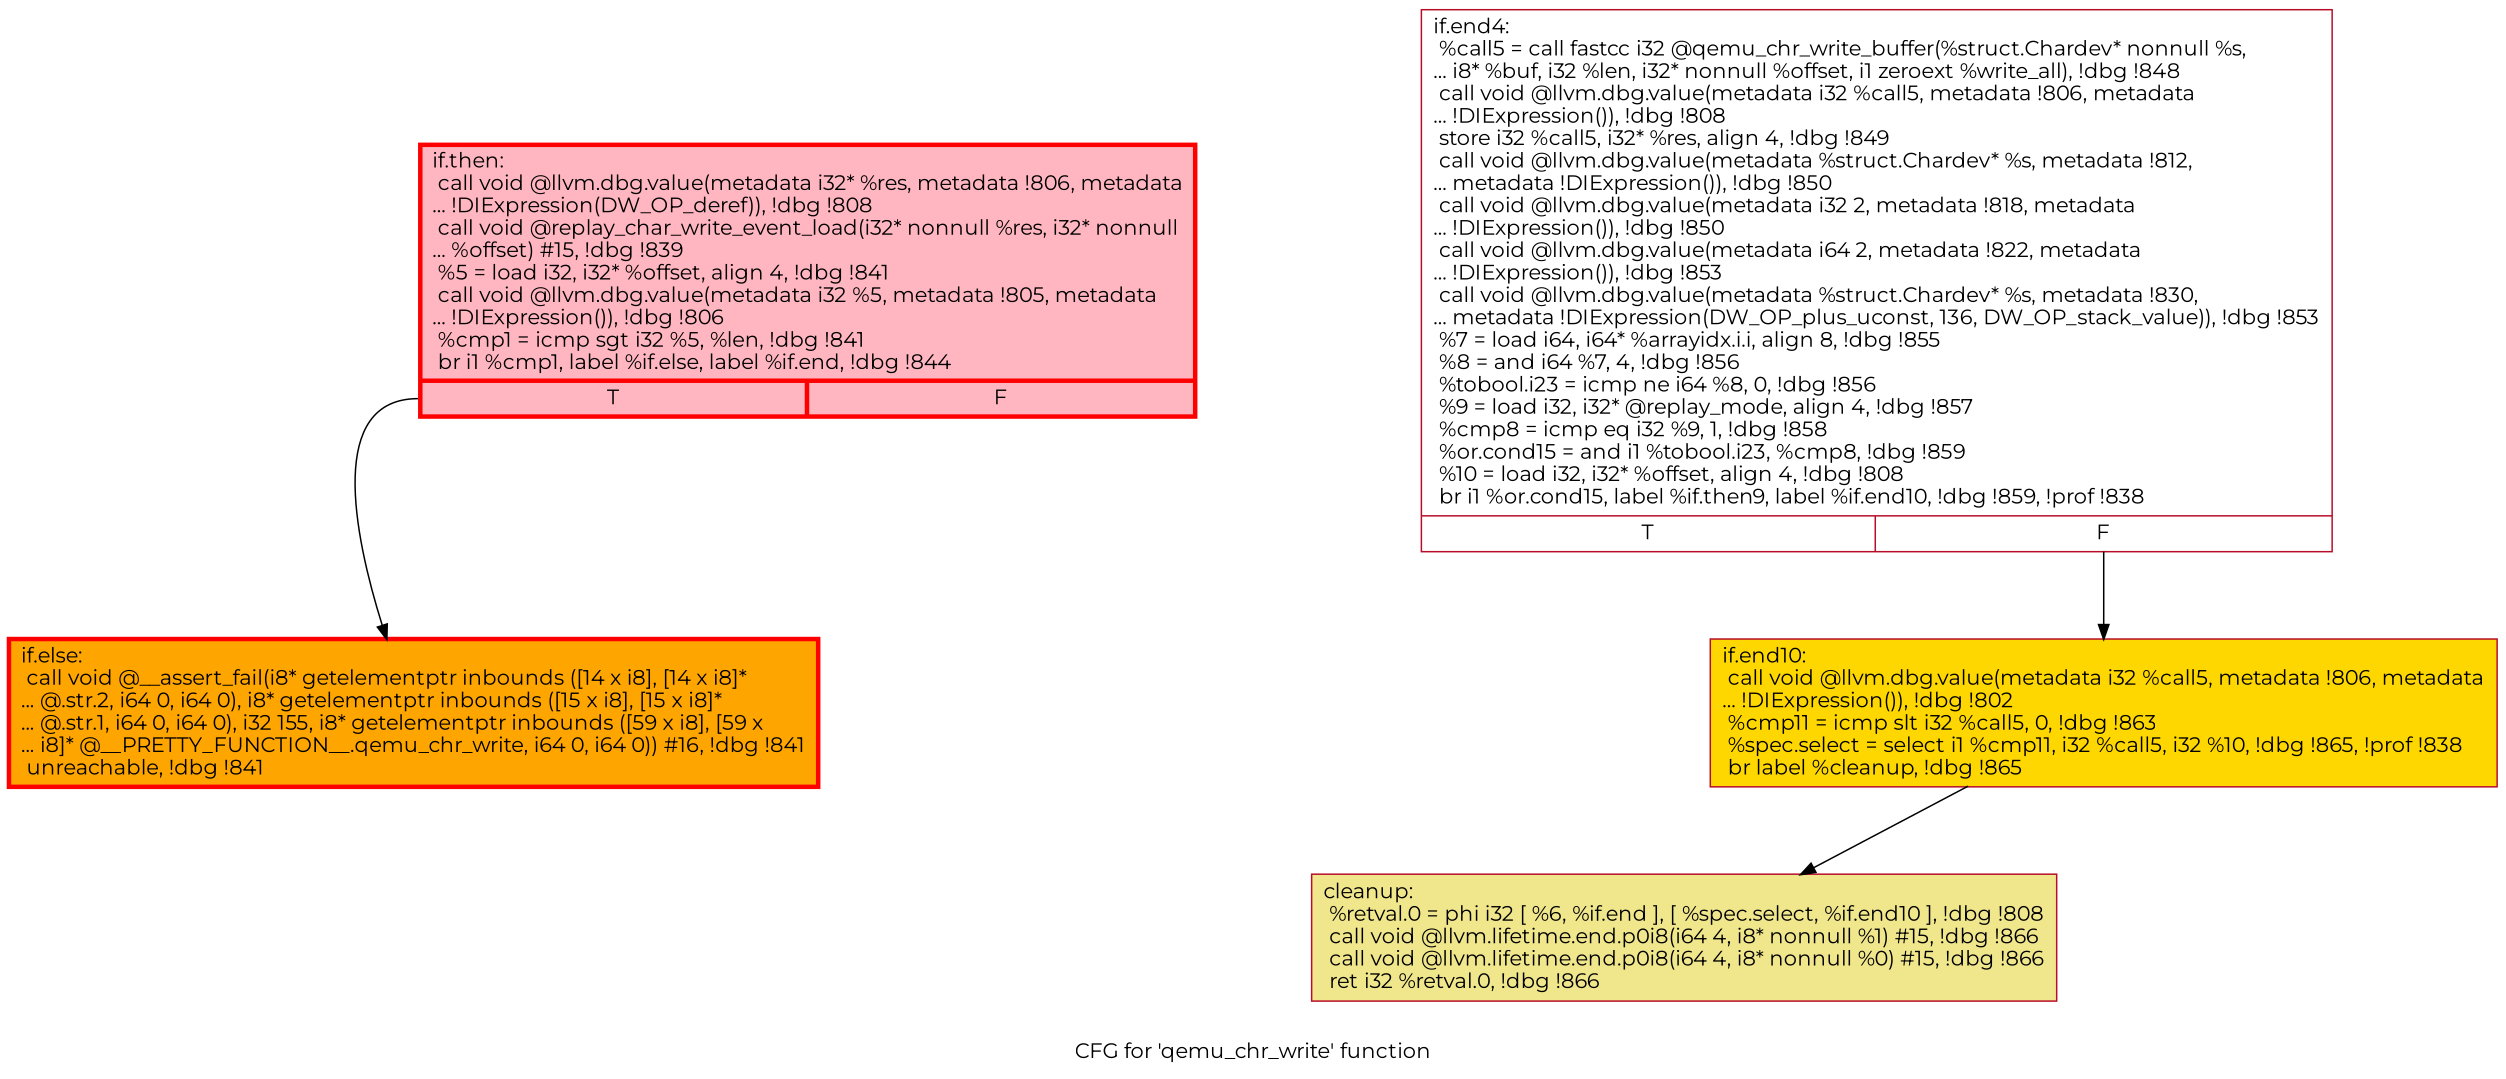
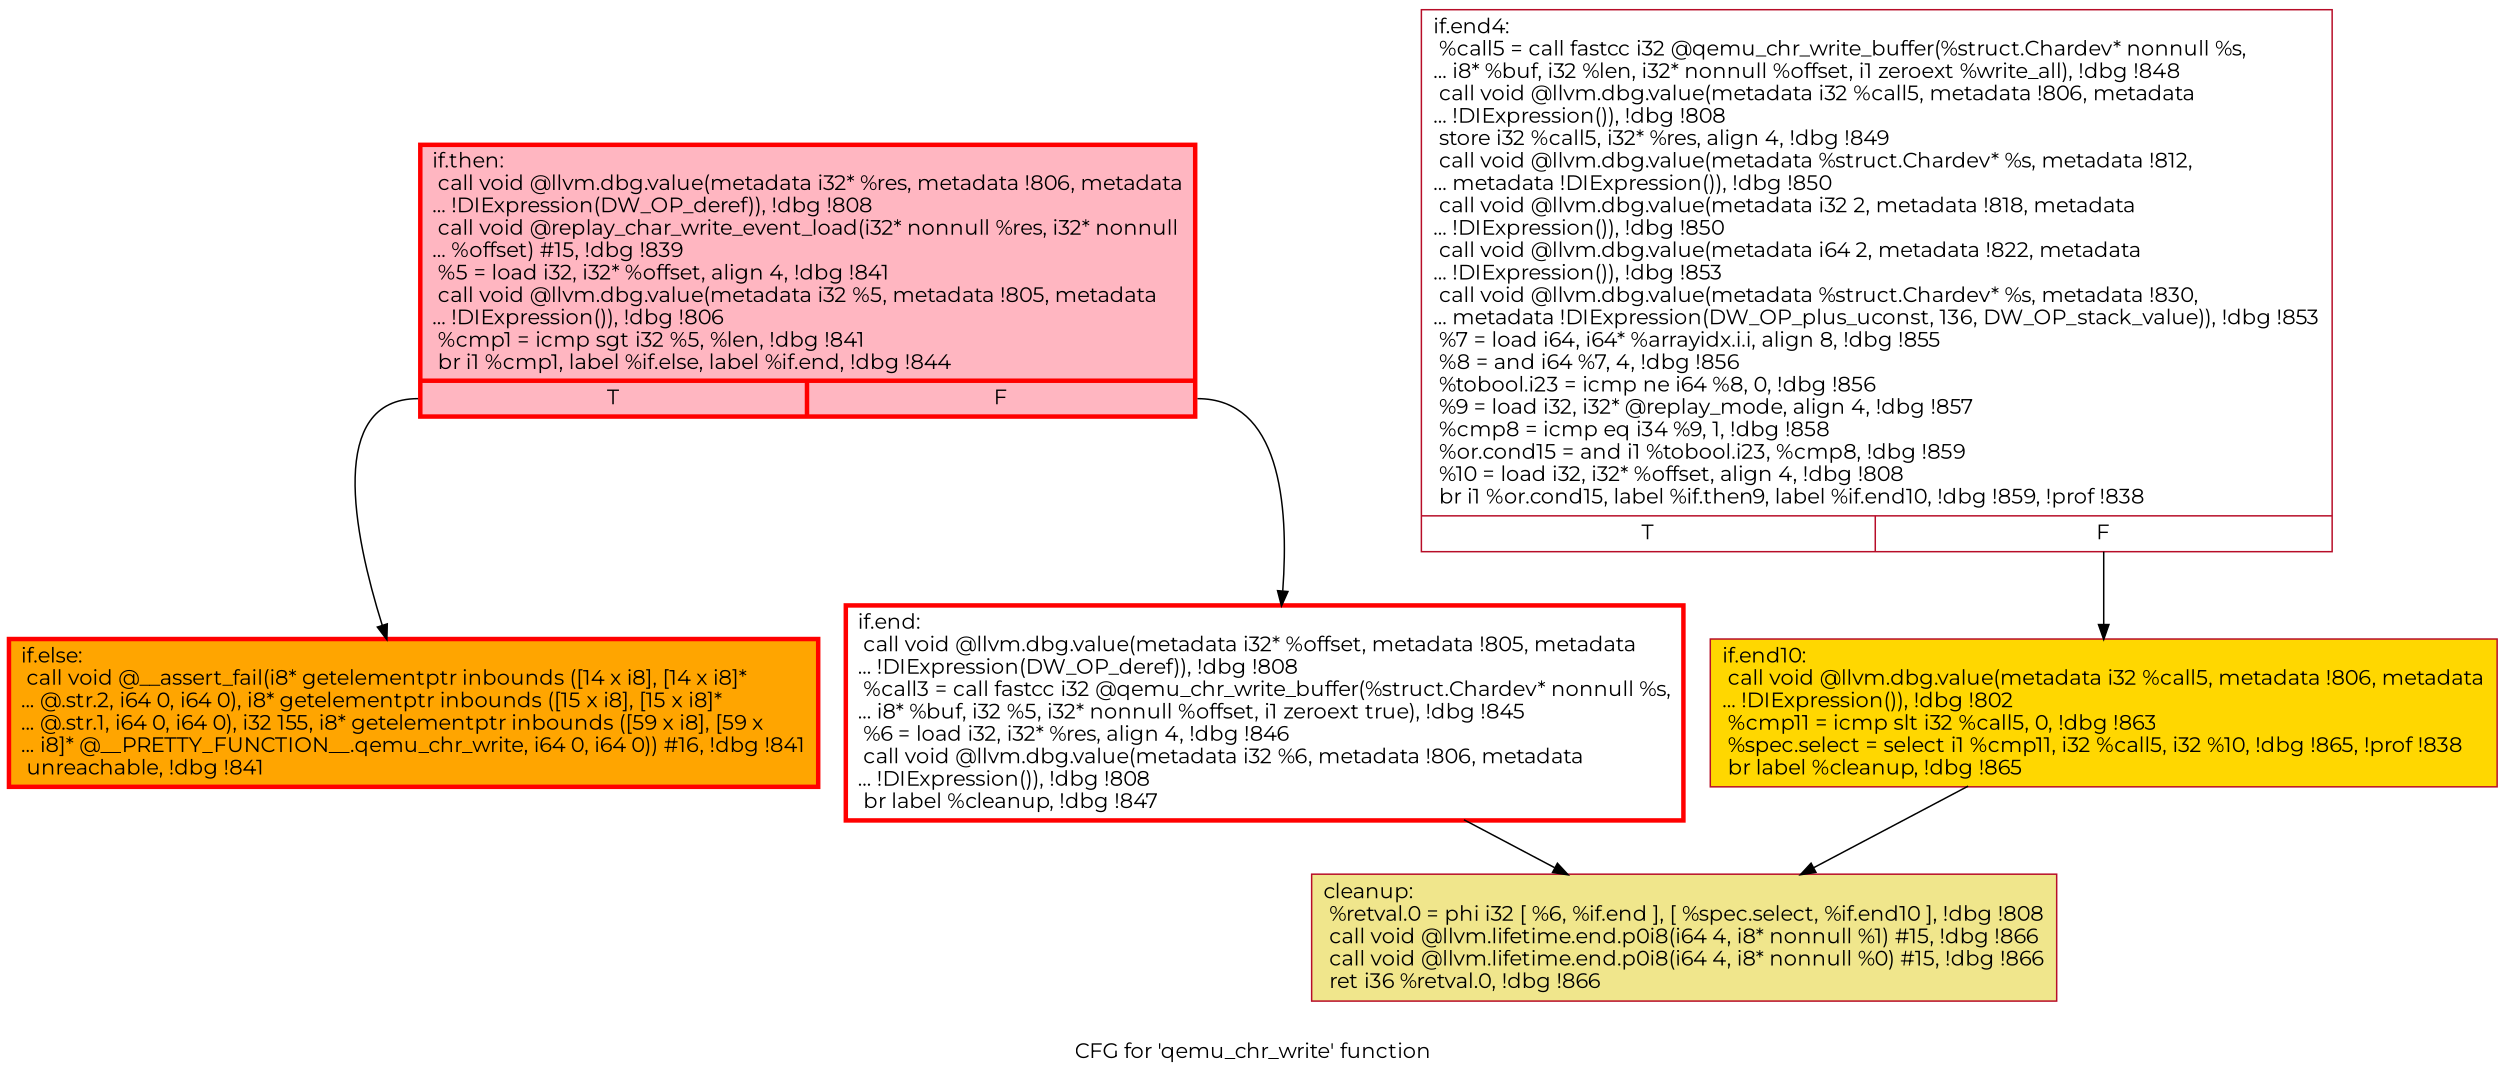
(1631, 430) -> (1632, 430)
none -> (1265, 713)
(1462, 982) -> (1462, 982)
